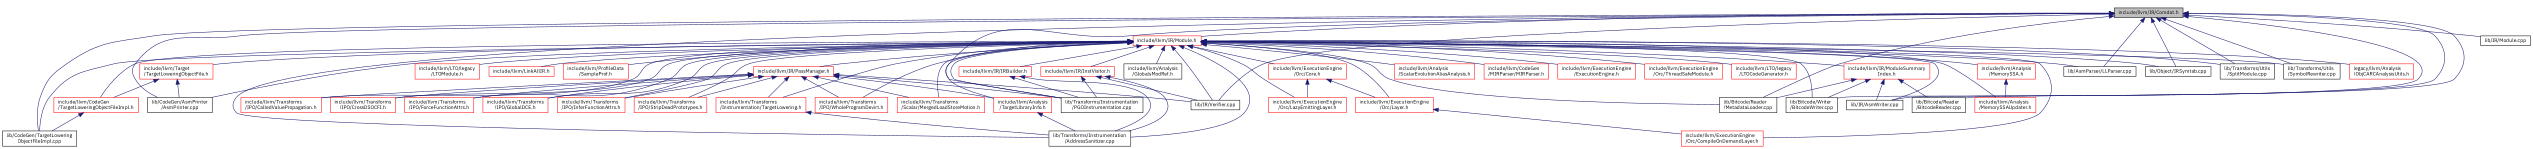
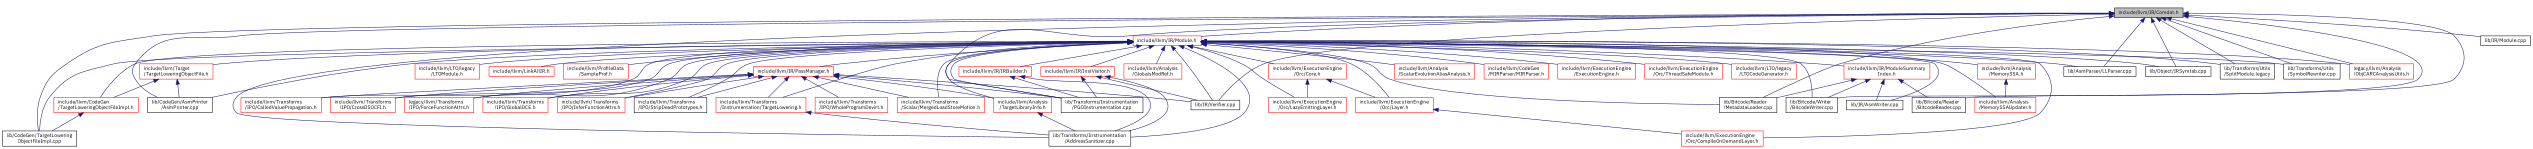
(938, 63) -> none
(1153, 71) -> (1153, 71)
(2247, 71) -> (2247, 71)
(2437, 77) -> (2262, 41)
(439, 105) -> (439, 105)
(670, 105) -> (670, 105)
